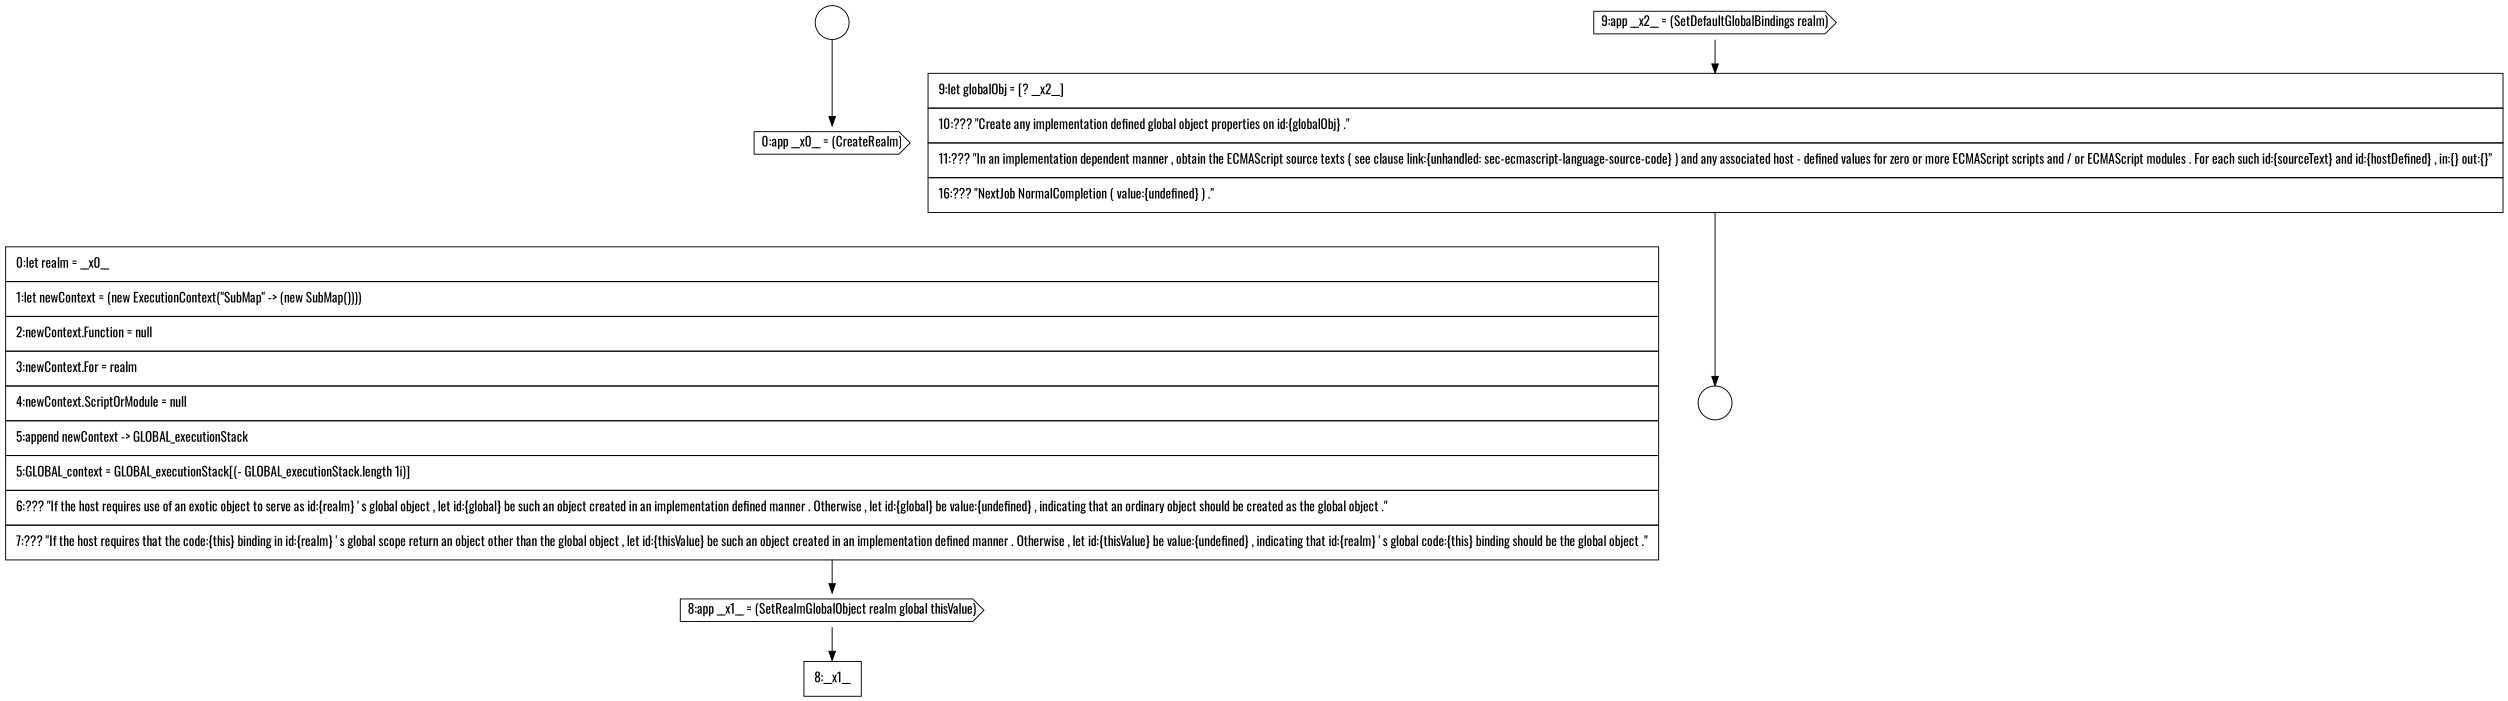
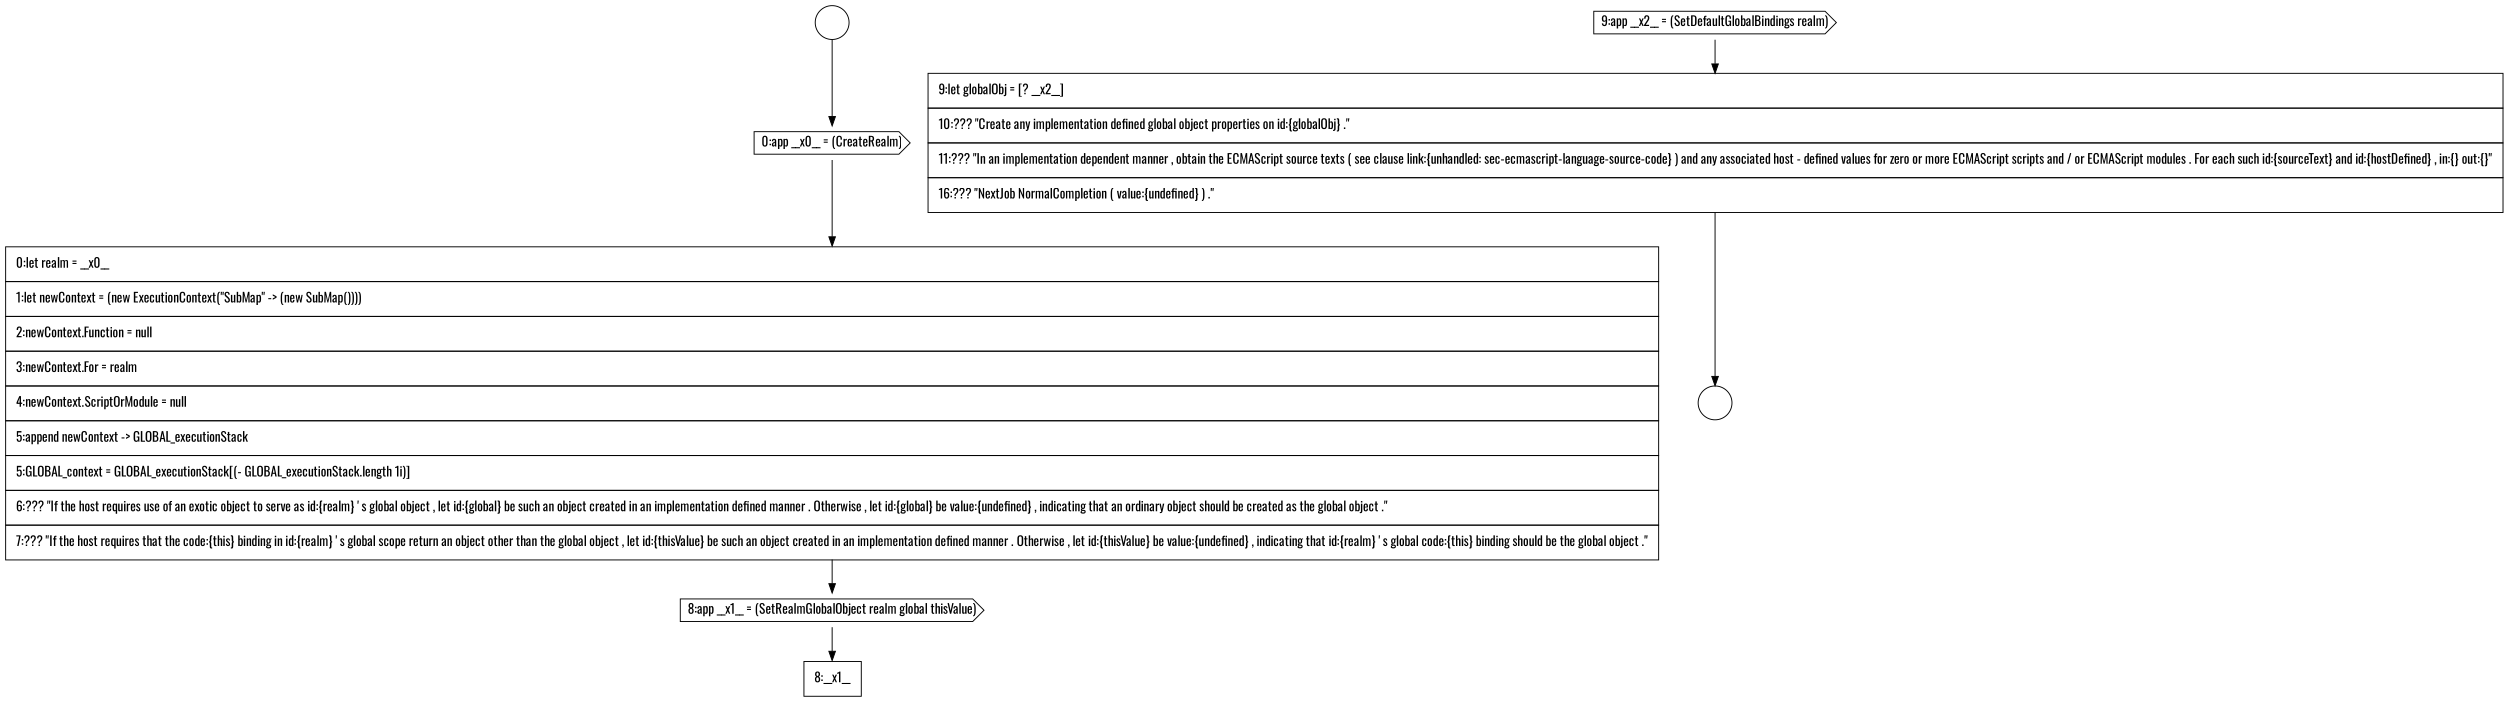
none -> (832, 198)
